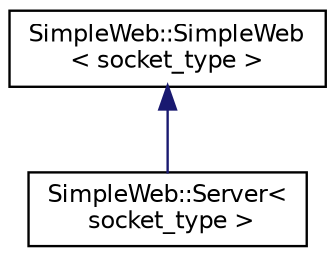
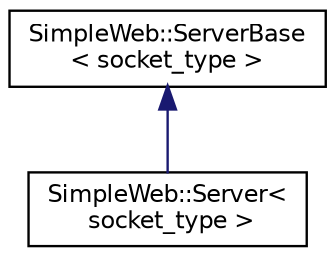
(168, 49) -> (168, 49)
